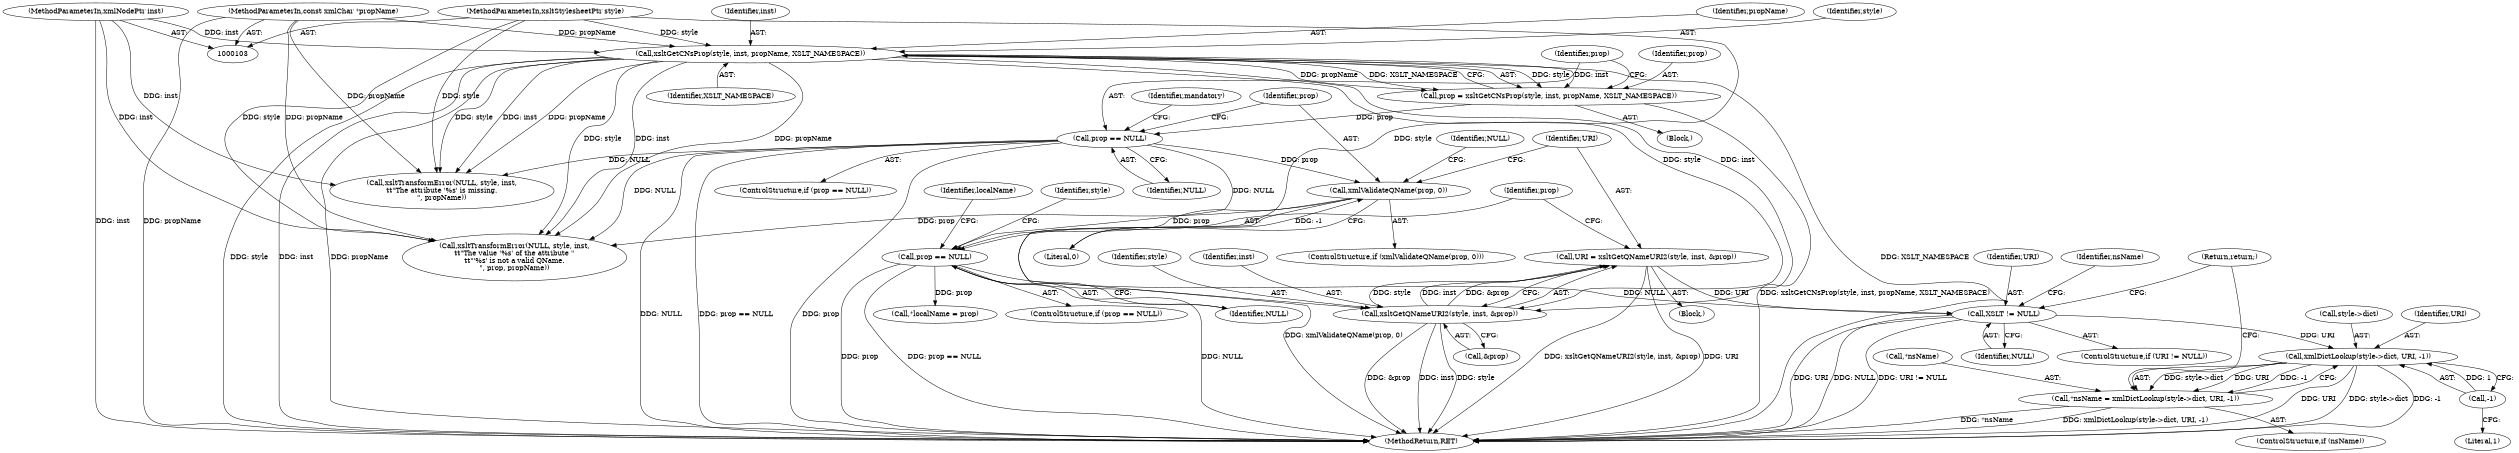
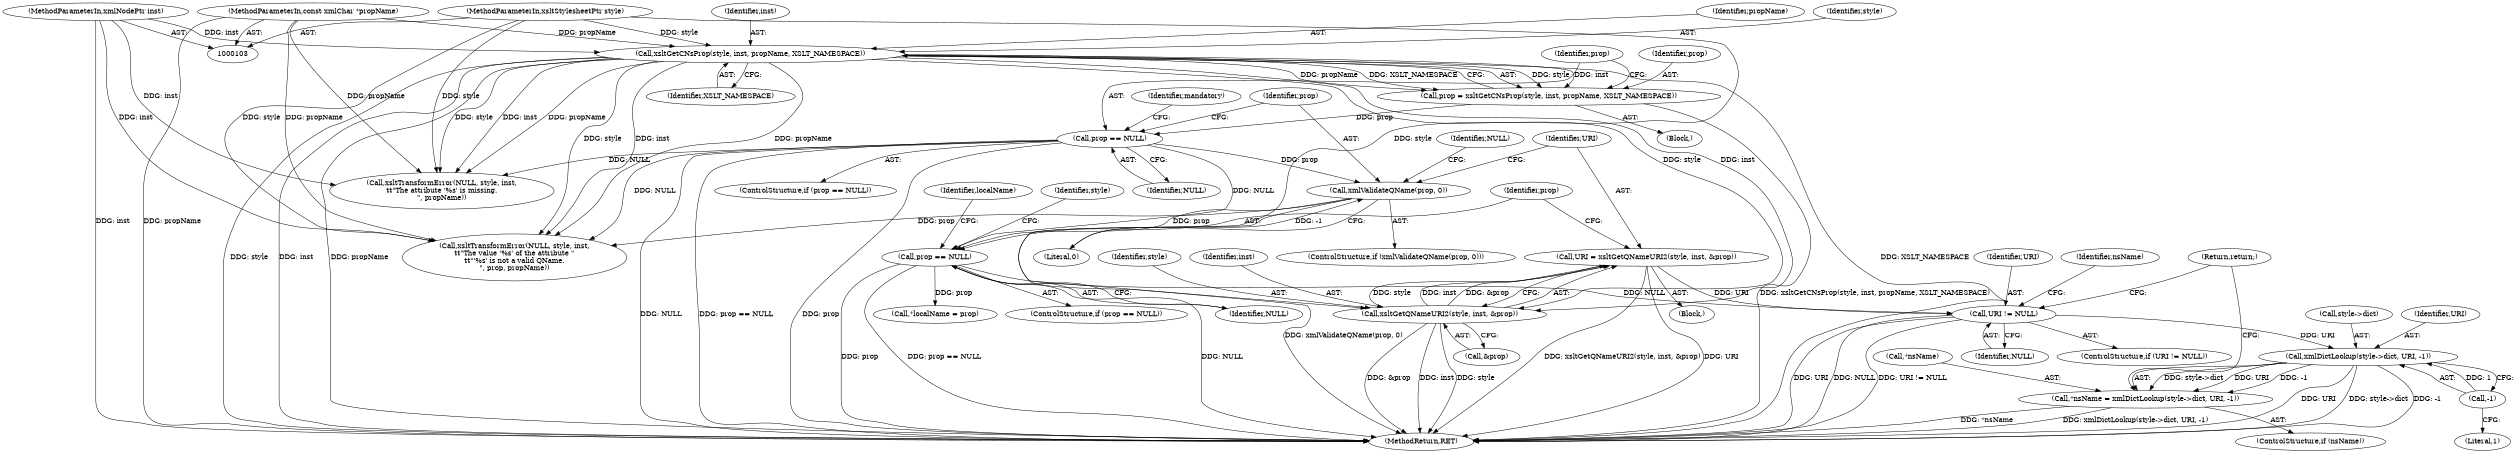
none -> (743, 74)
(2004, 314) -> (2004, 314)
(2286, 387) -> none
